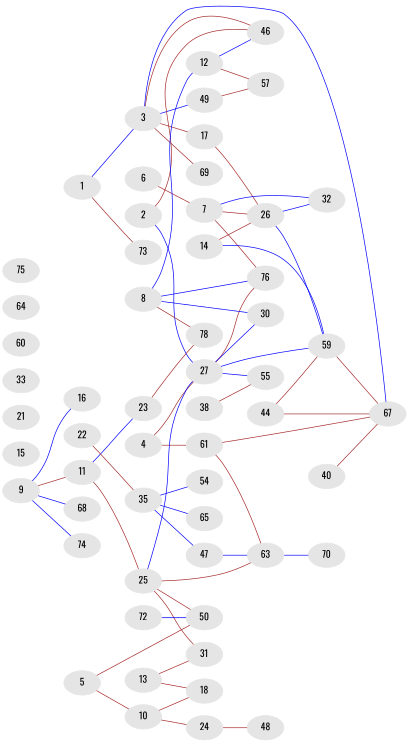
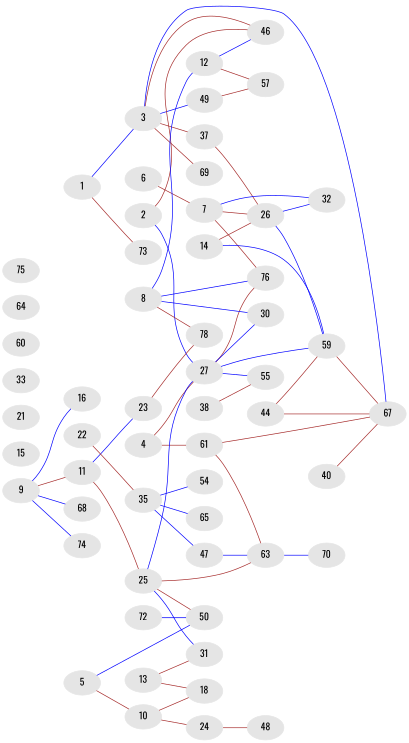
(204, 137) -> (204, 137)
(171, 613) -> (171, 613)
(143, 650) -> (143, 650)
